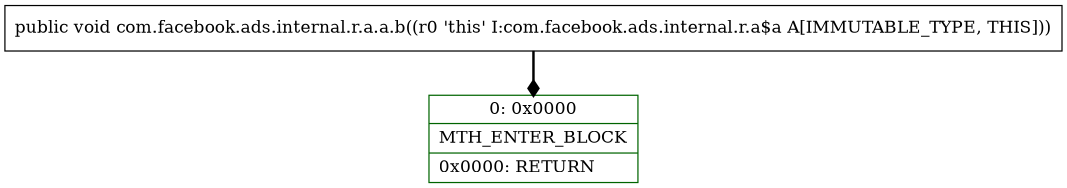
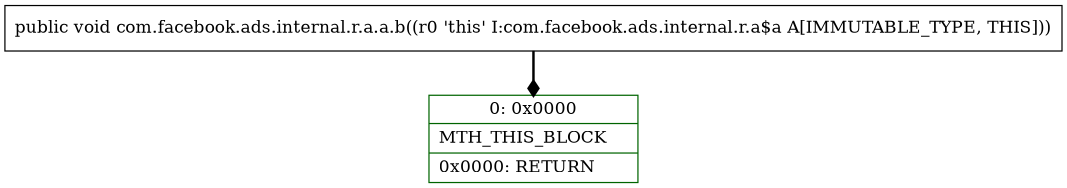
(533, 138) -> (523, 138)
